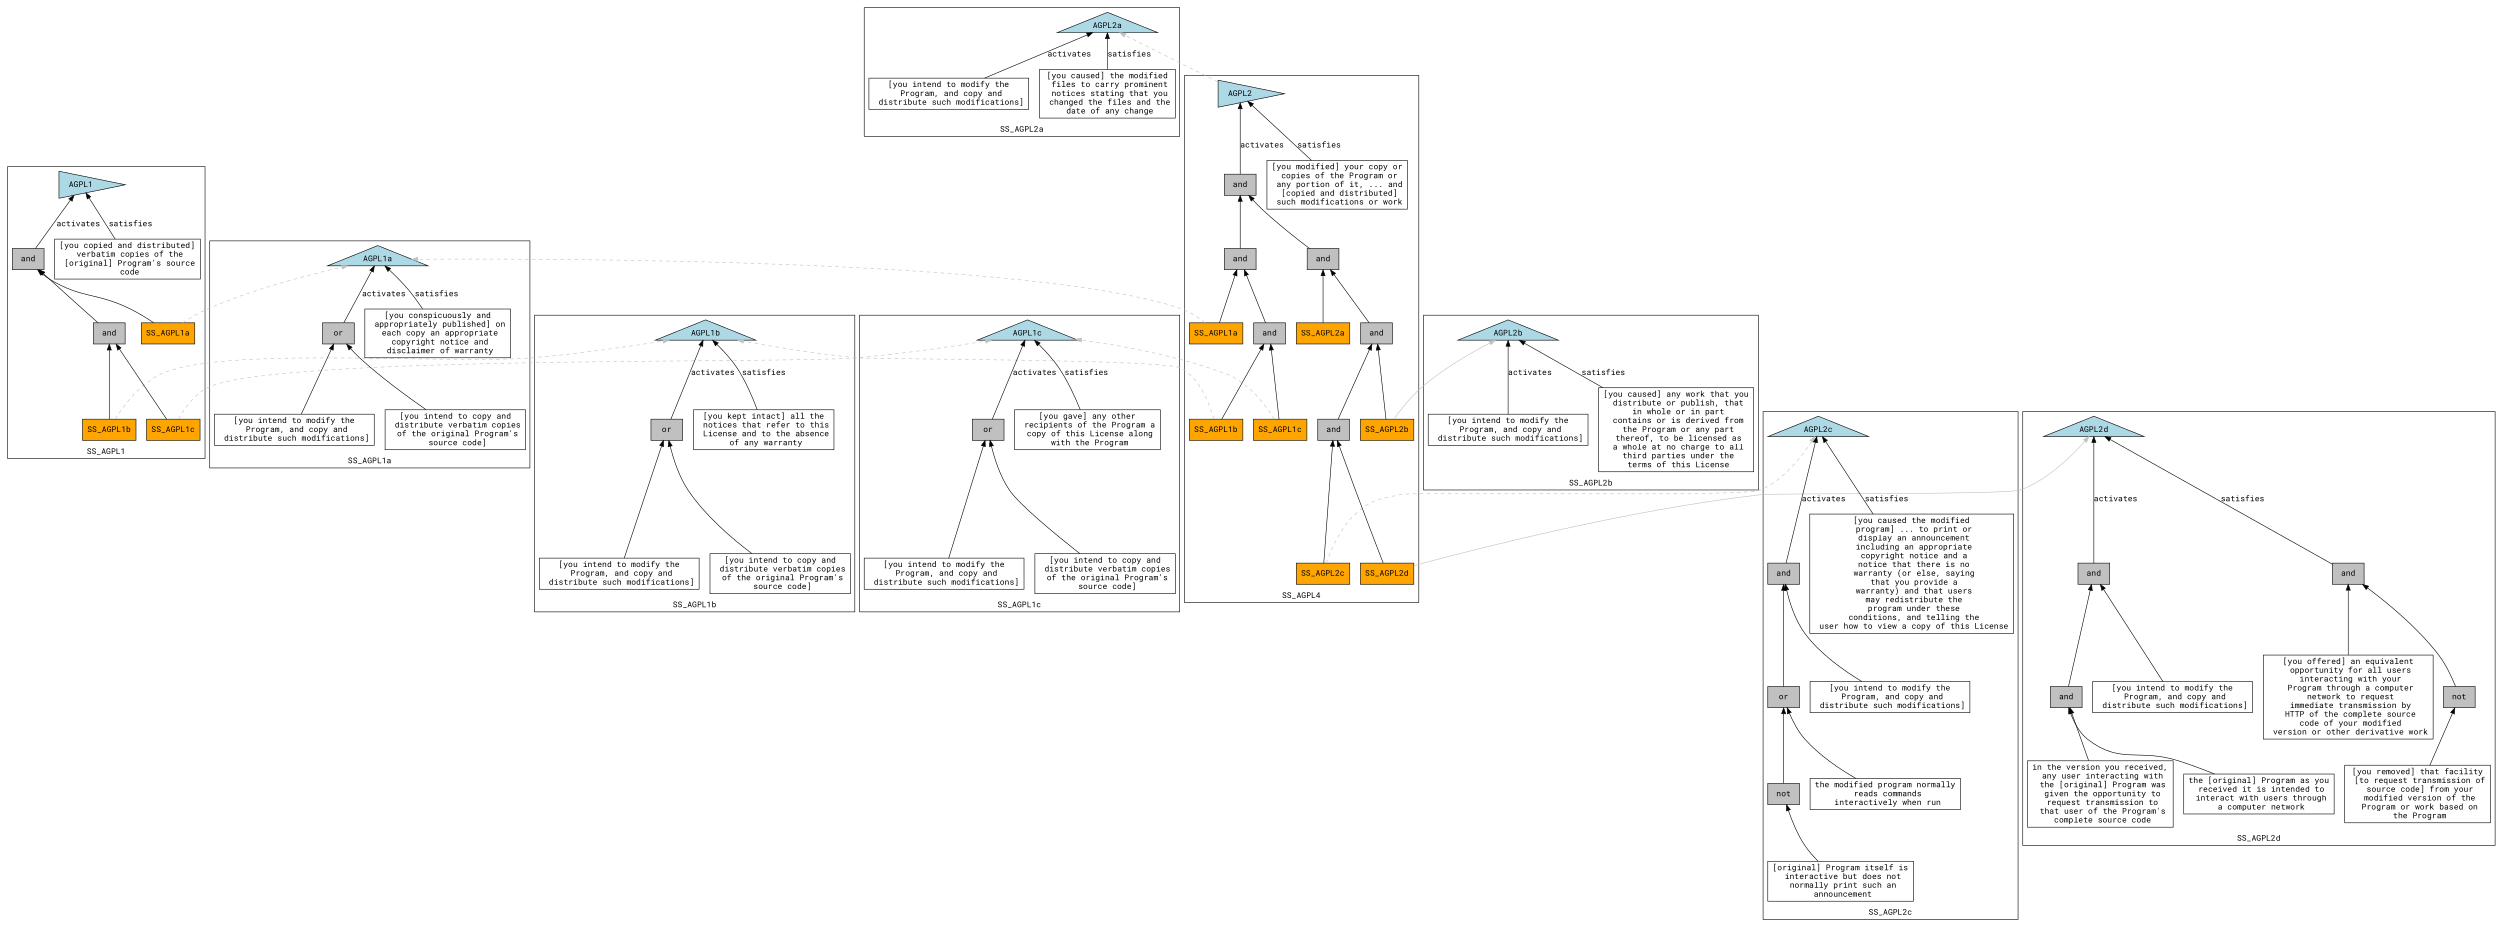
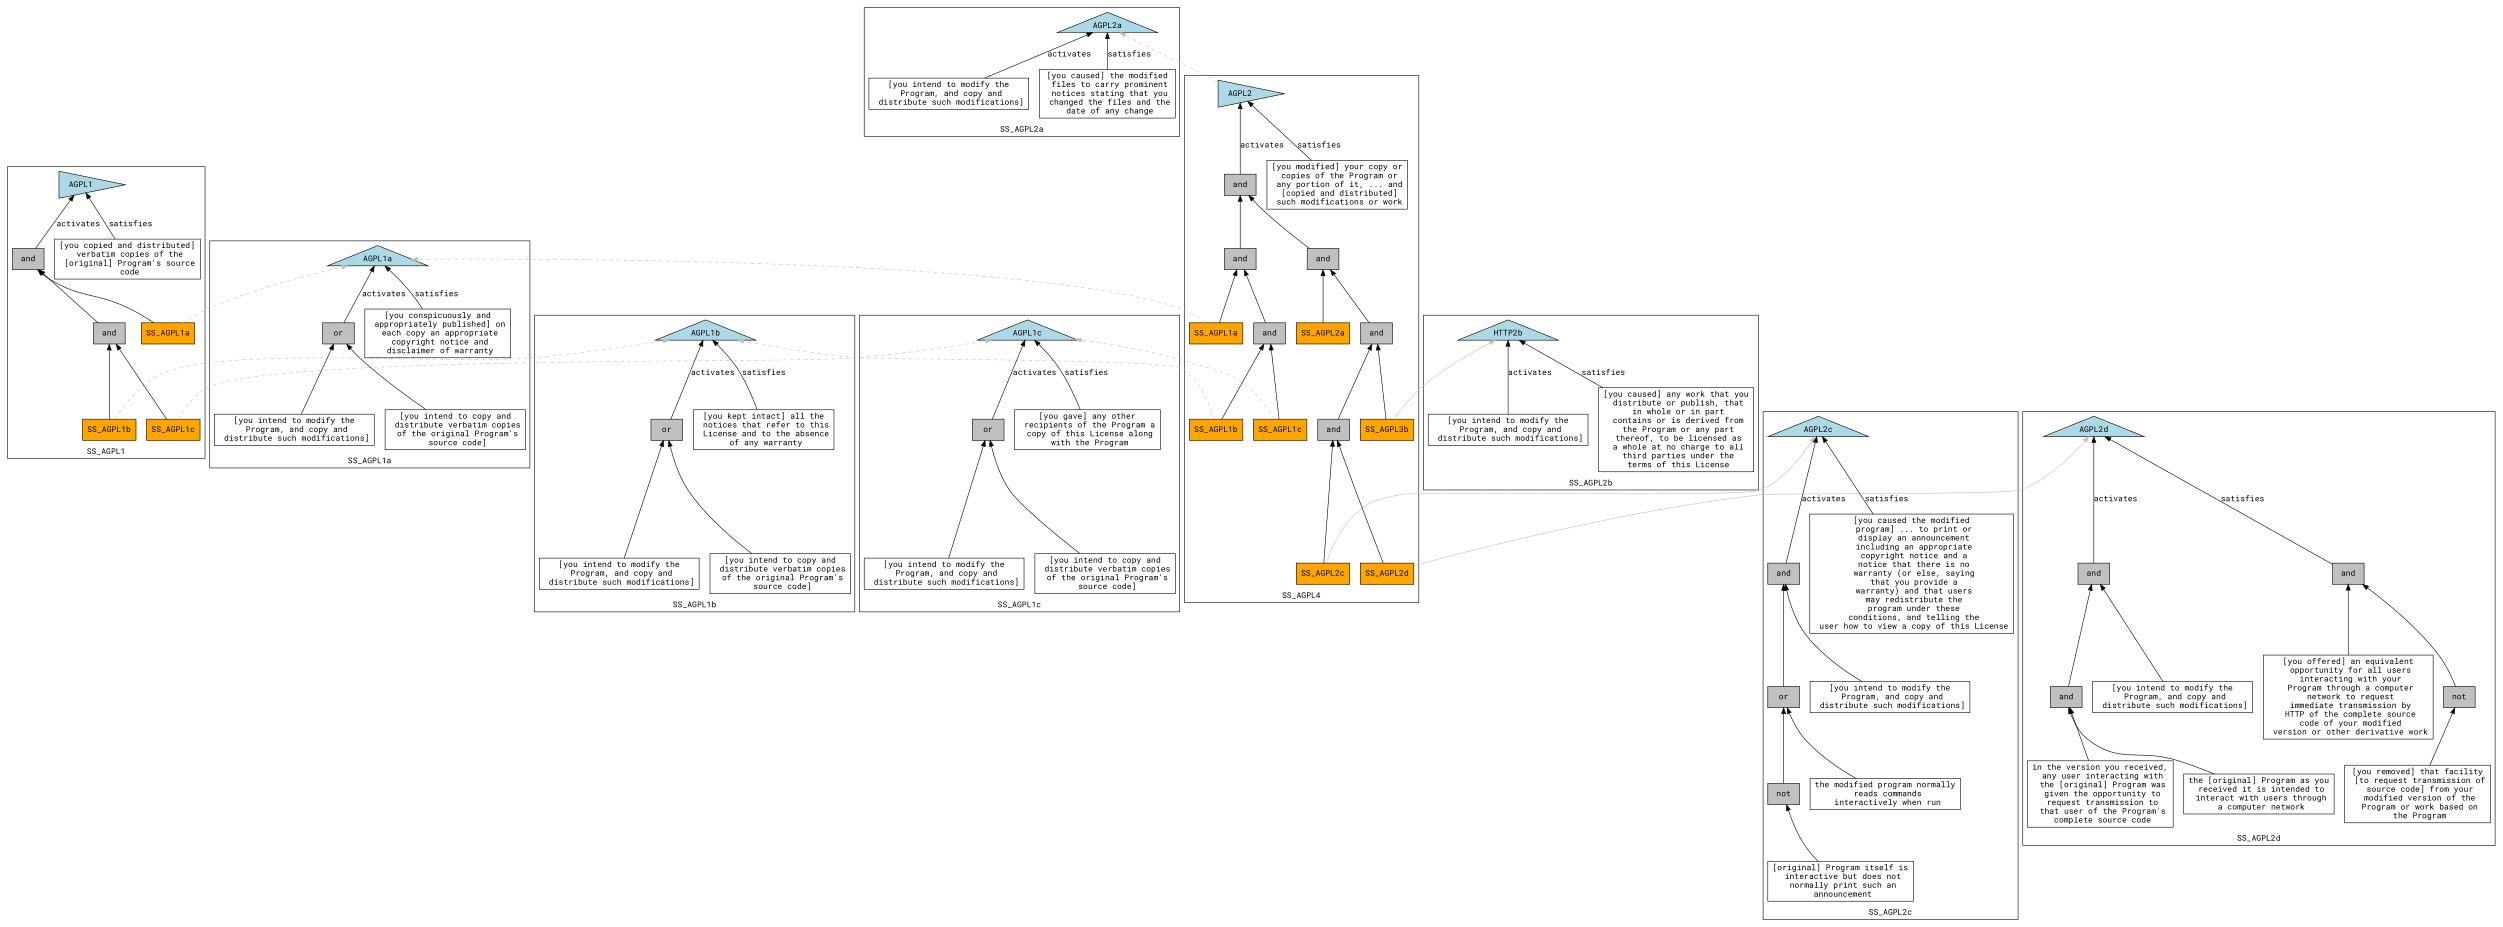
(1508, 333) -> (1508, 333)
(1387, 430) -> (1387, 430)
(1562, 494) -> (1562, 494)
